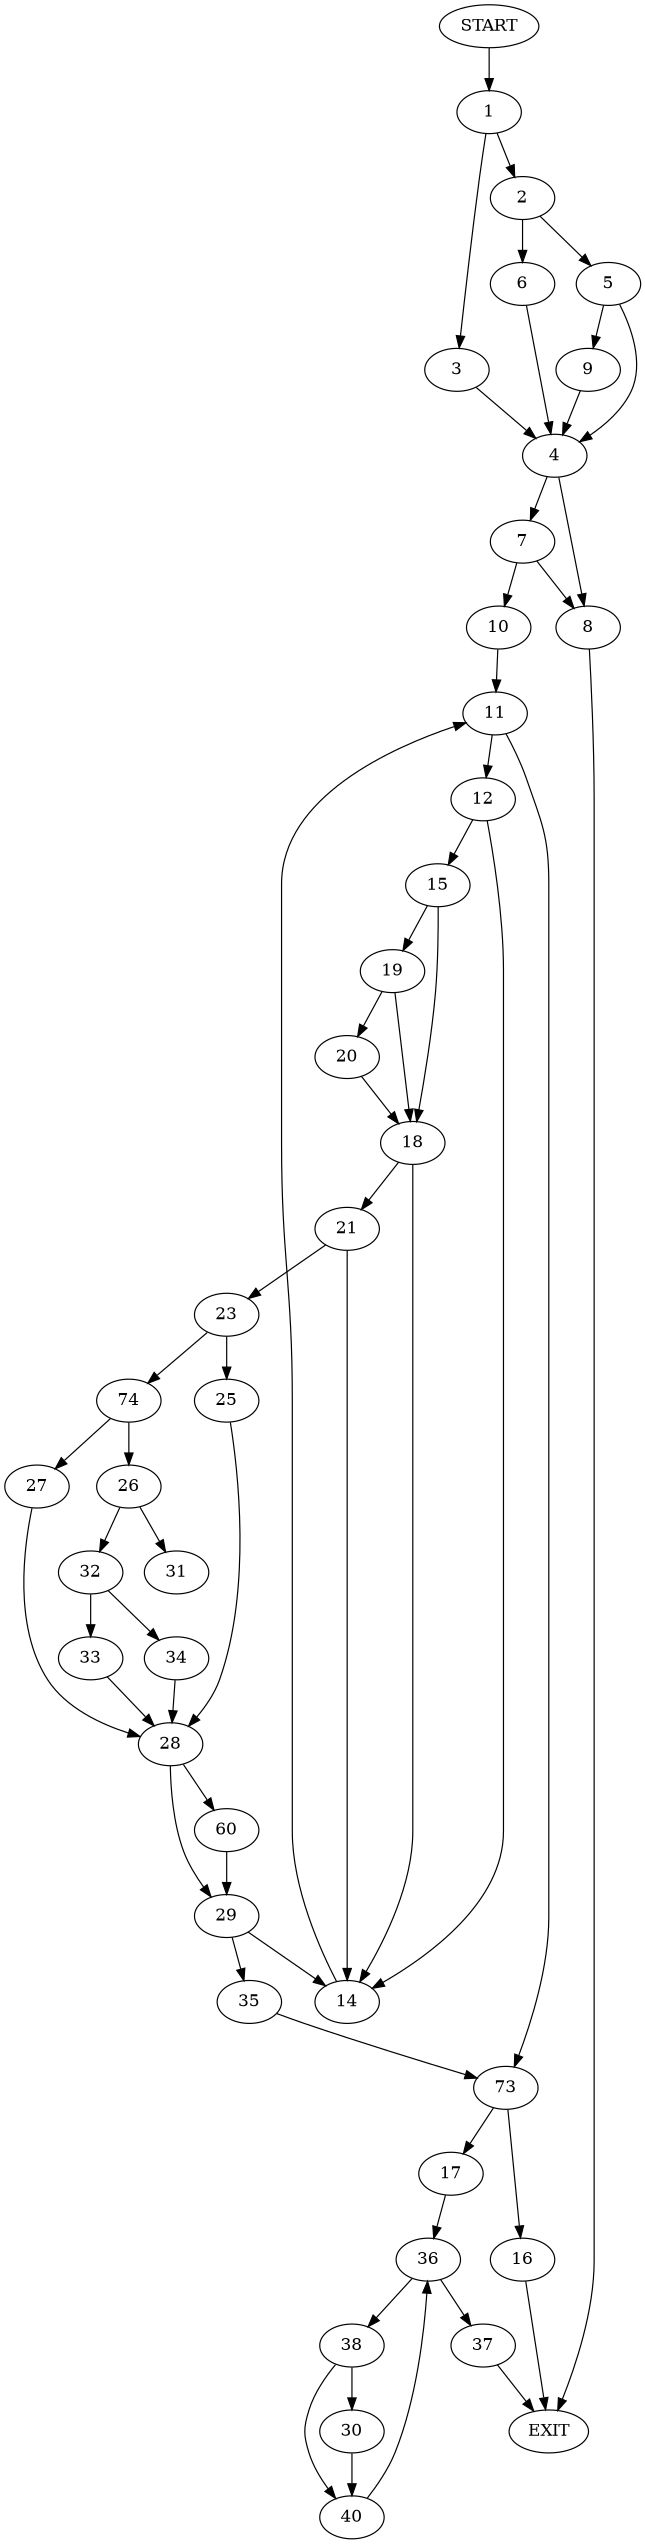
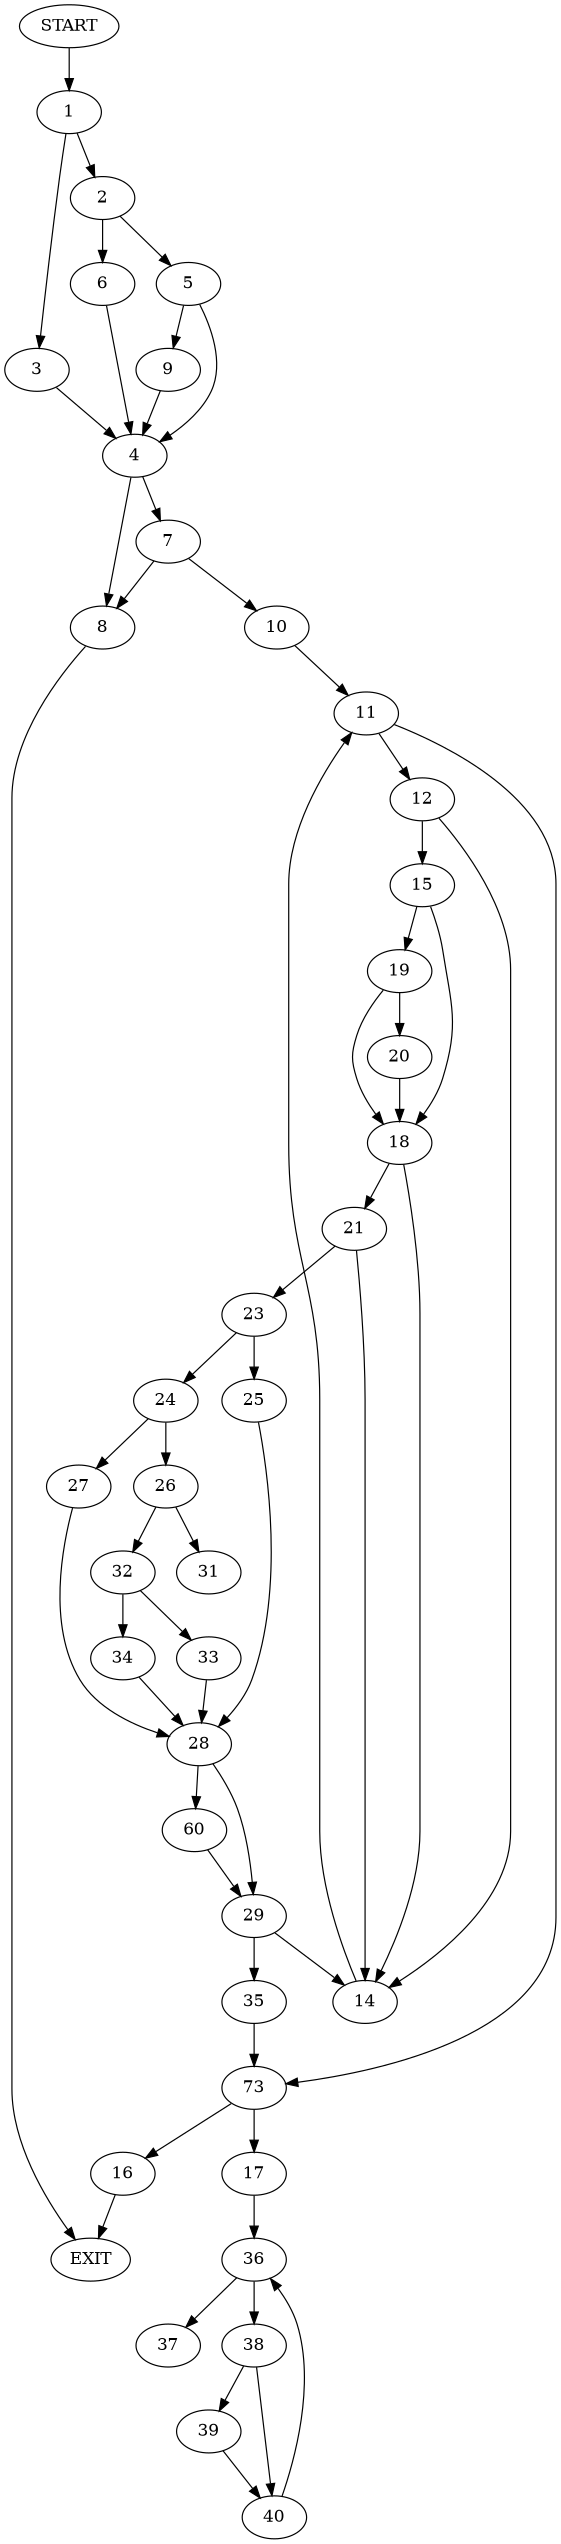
(129, 1401) -> (166, 1401)
(512, 2383) -> none
(352, 2431) -> (209, 2431)
